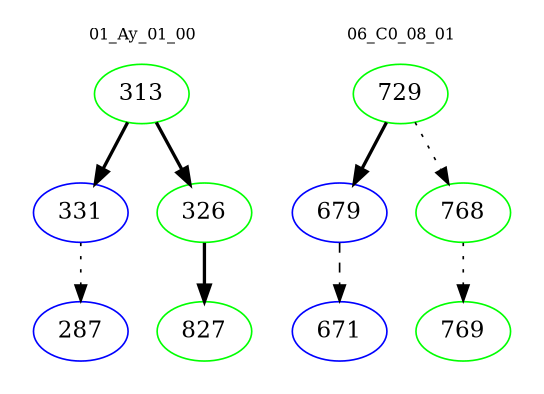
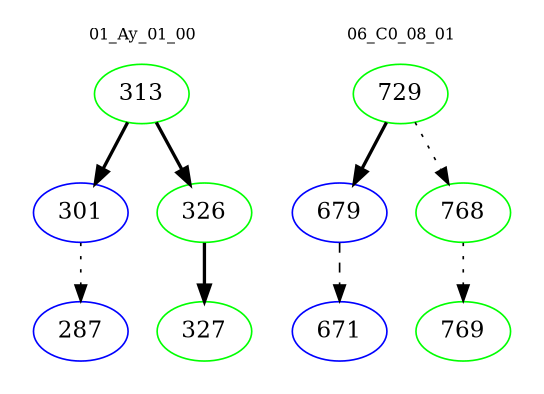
(81, 213) -> (81, 213)
(204, 331) -> (204, 331)
